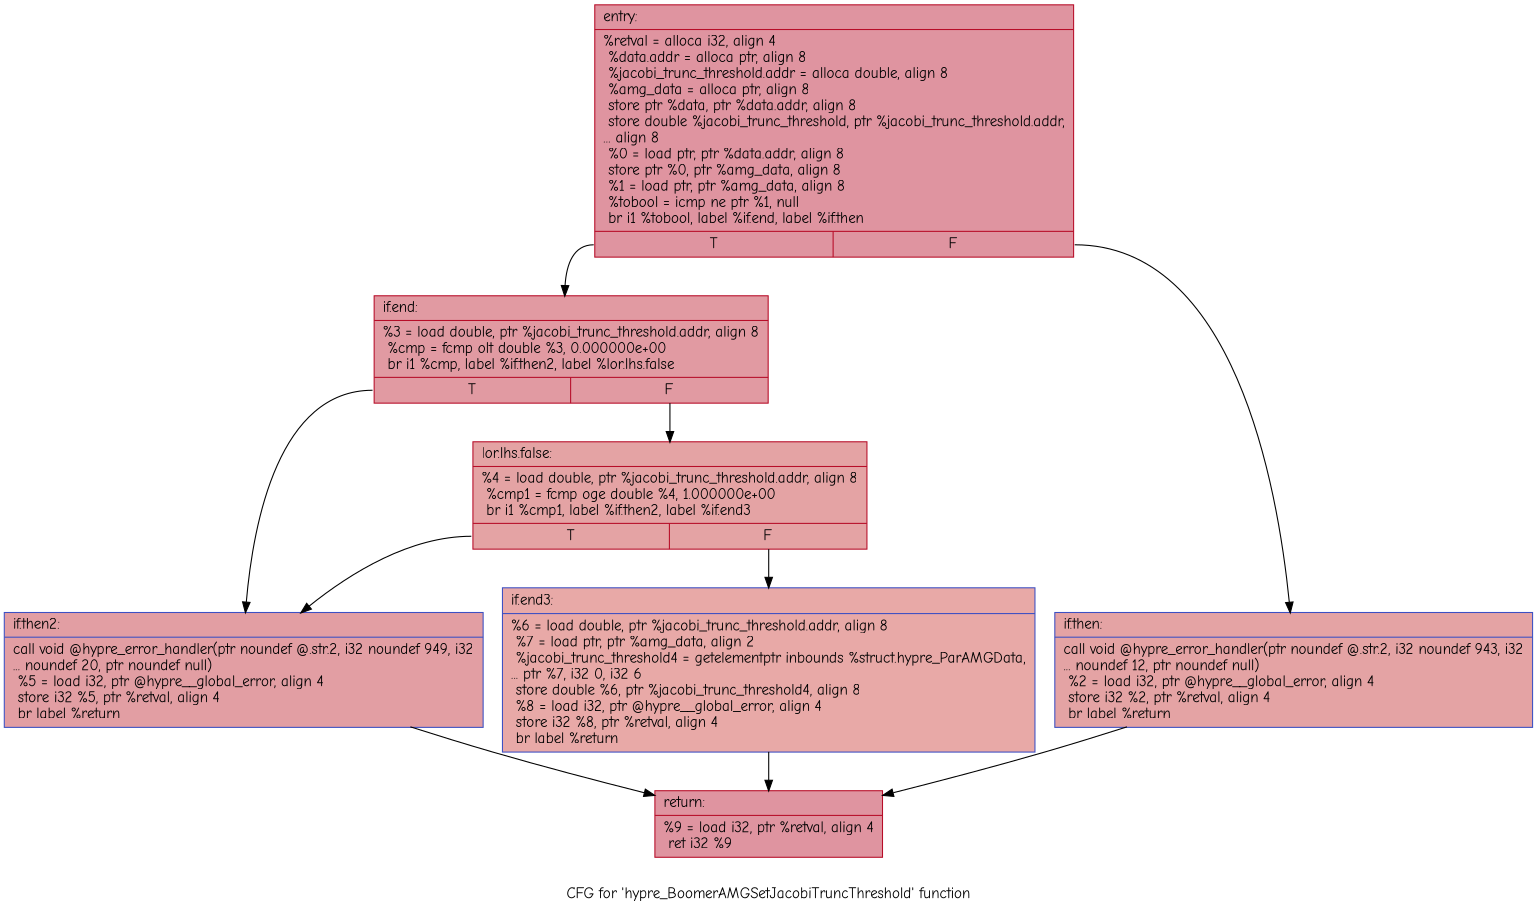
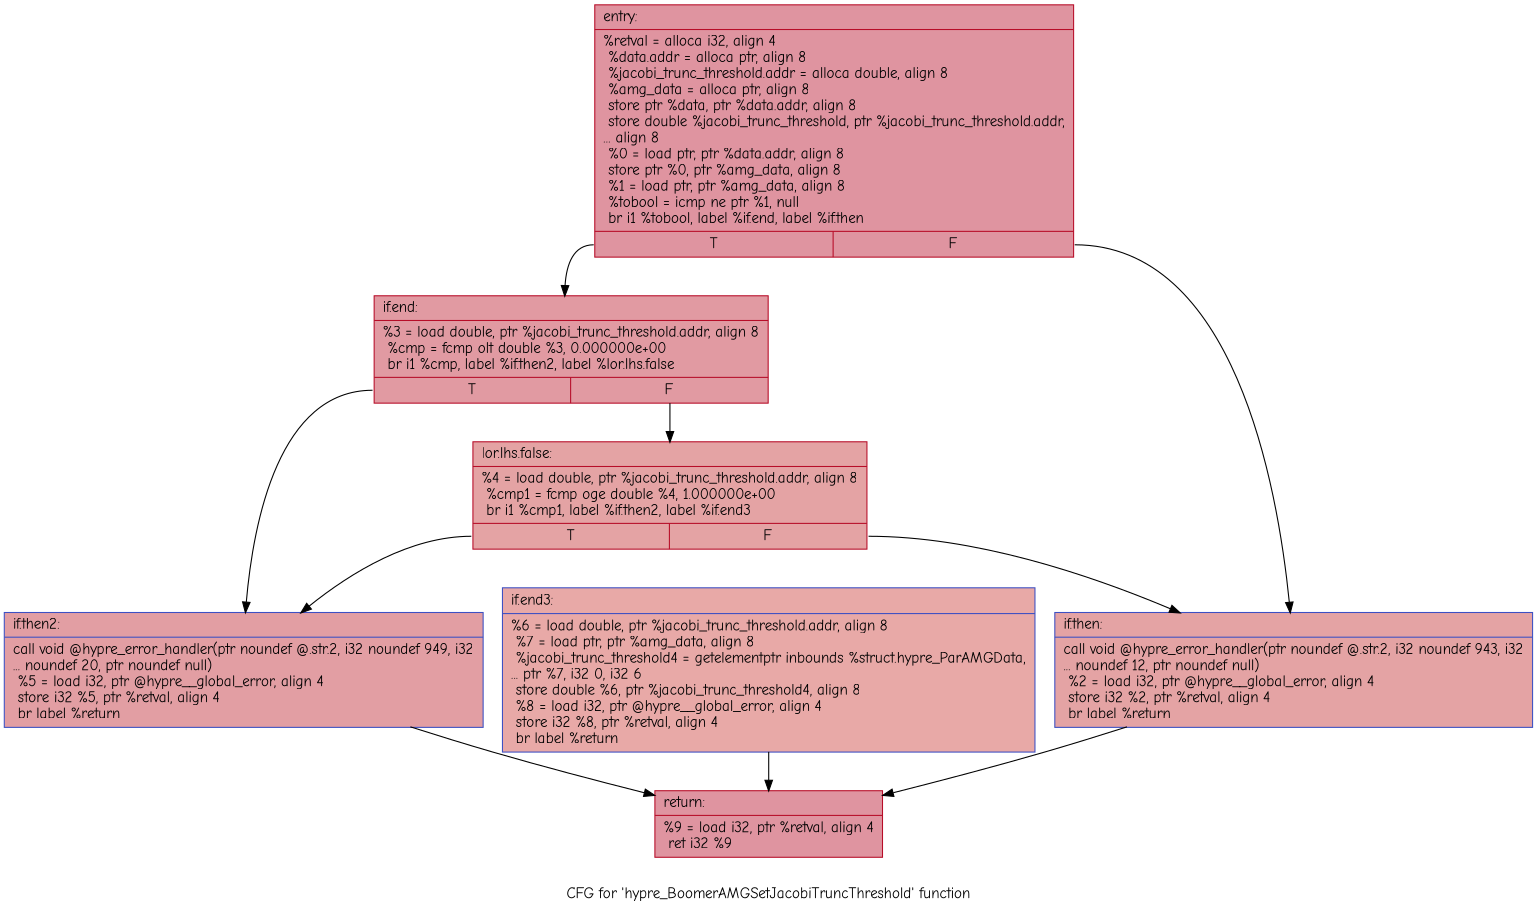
(769, 563) -> (1023, 558)
(633, 642) -> (633, 642)
